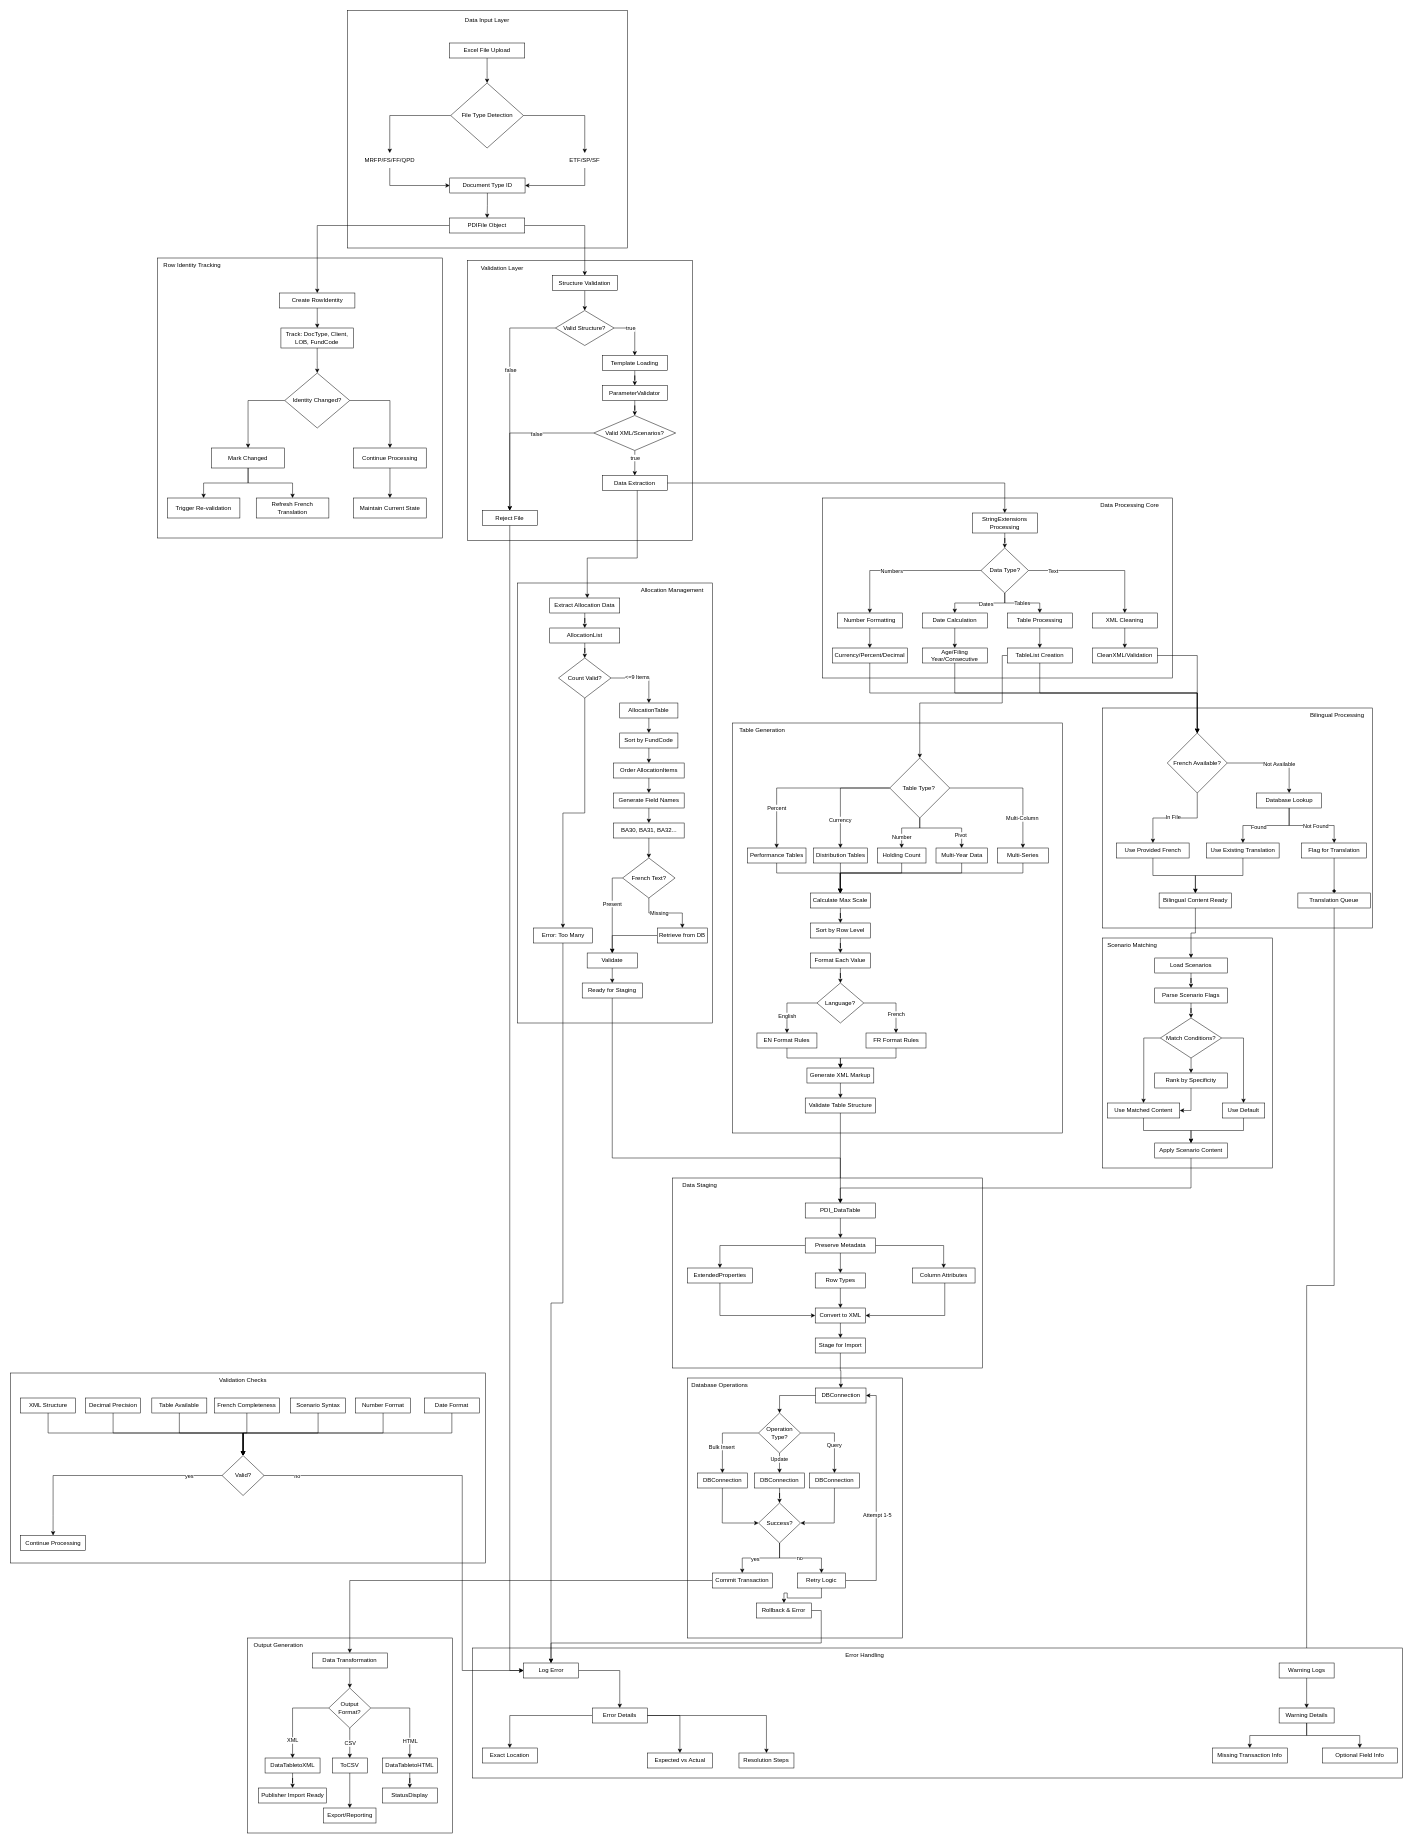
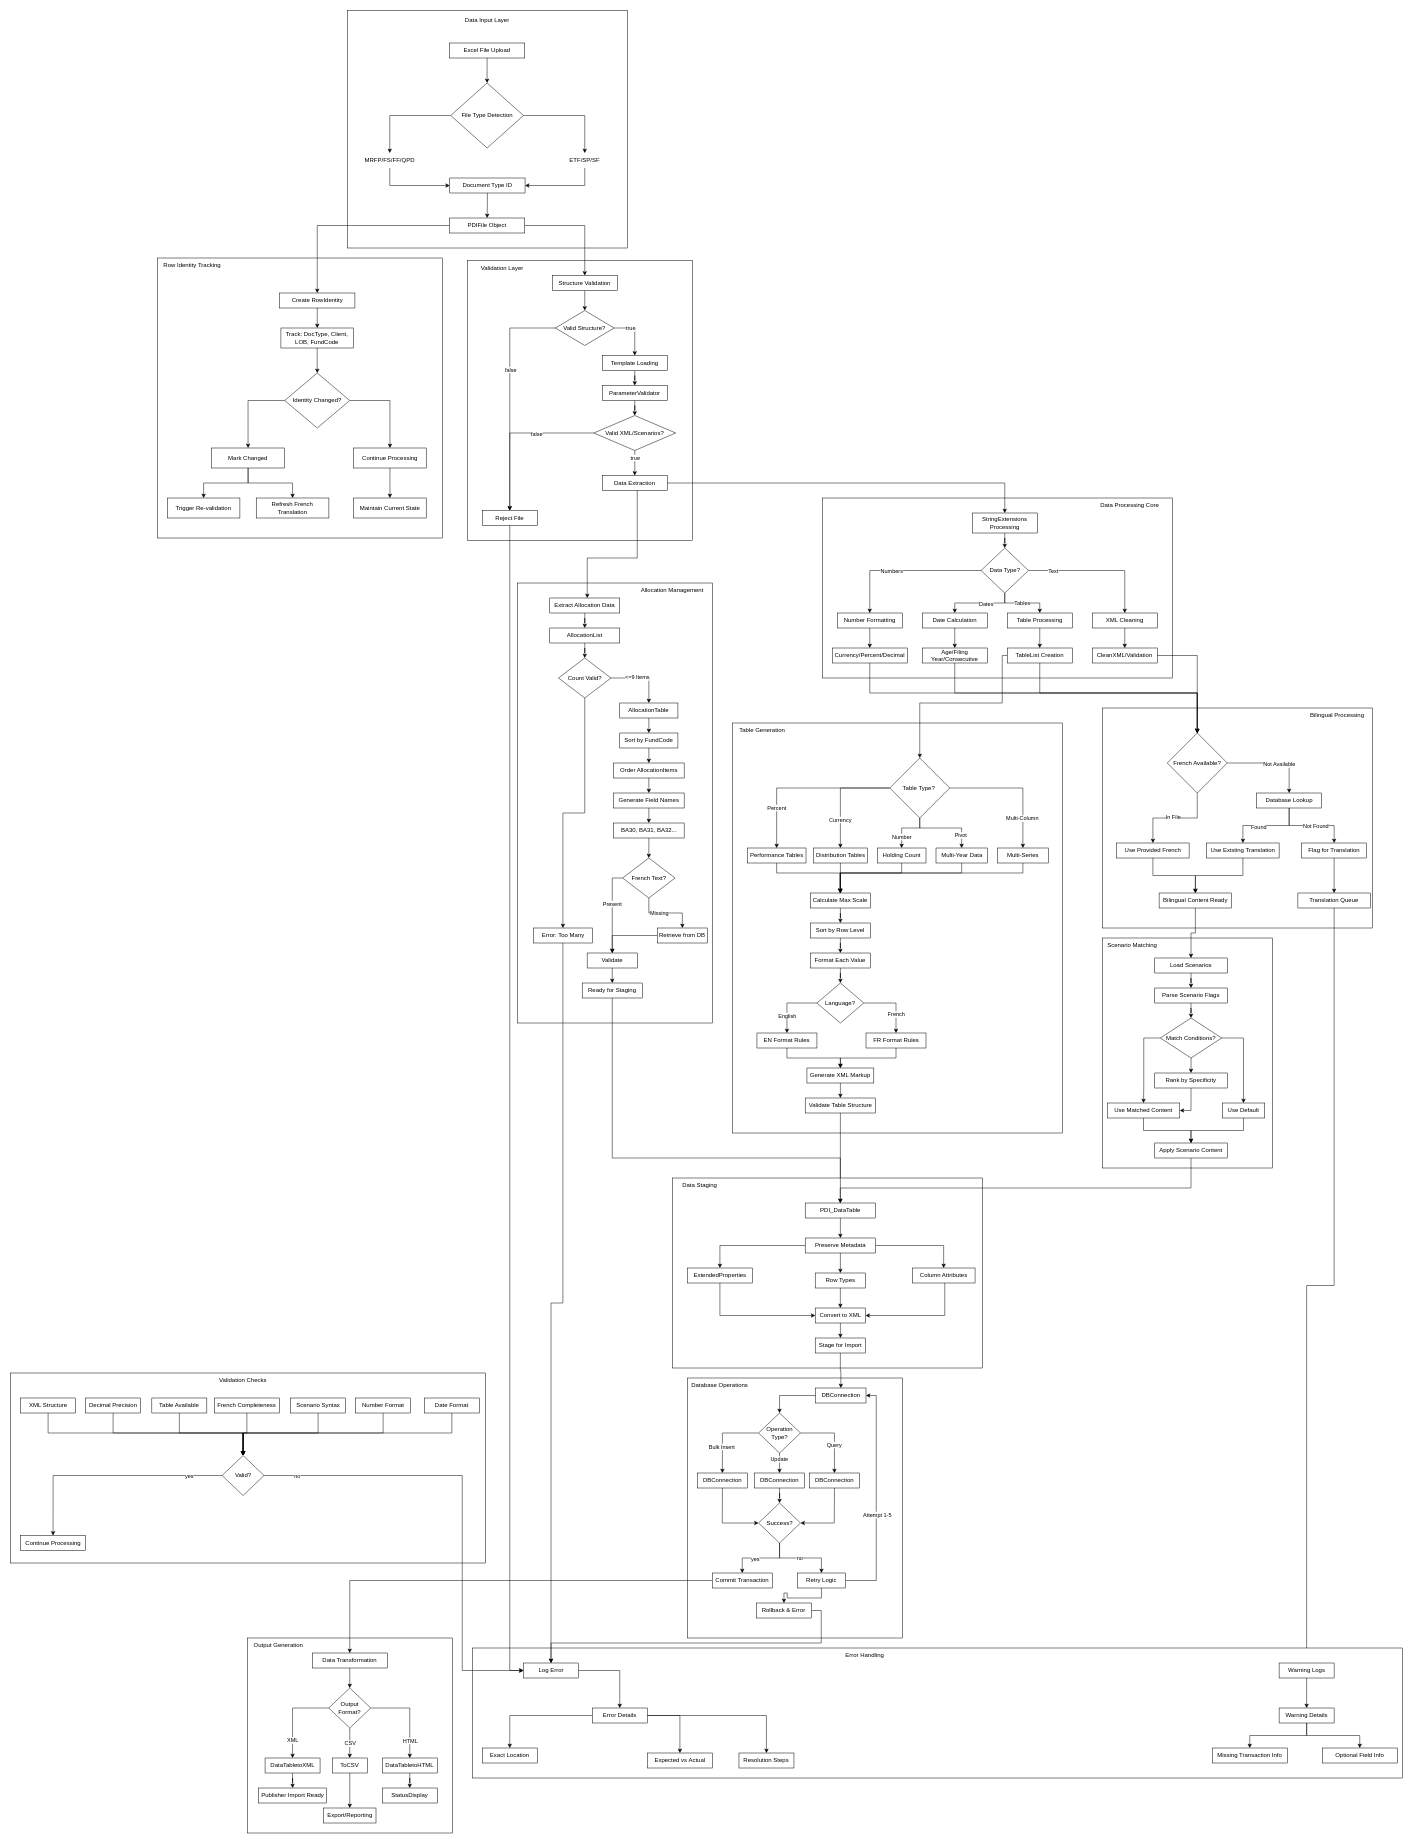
(1334, 888) -> (1334, 889)
